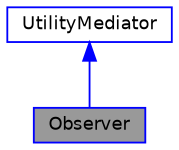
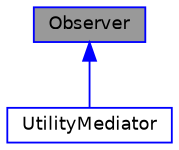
(90, 84) -> (90, 84)
